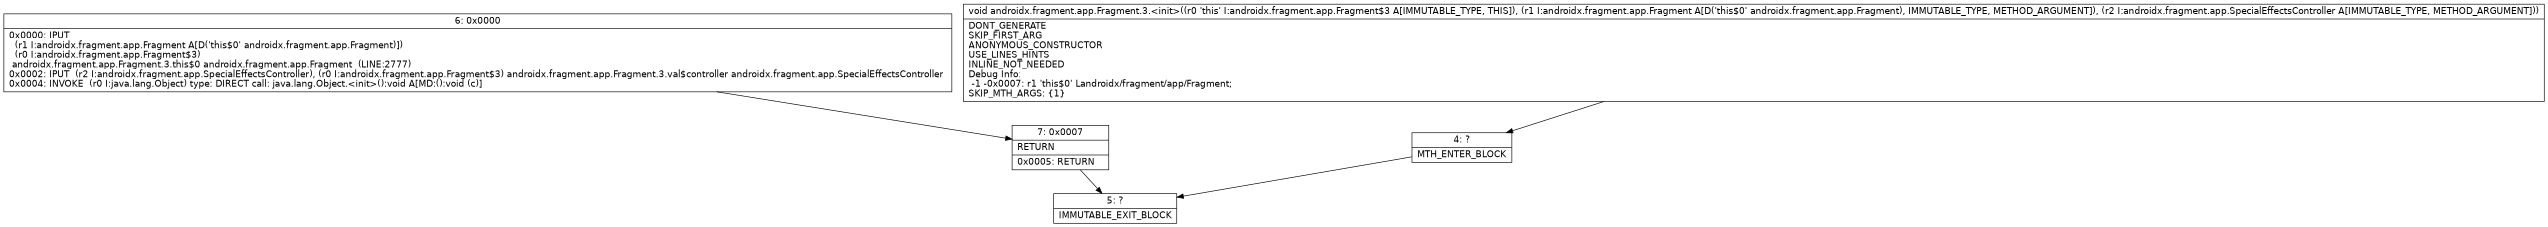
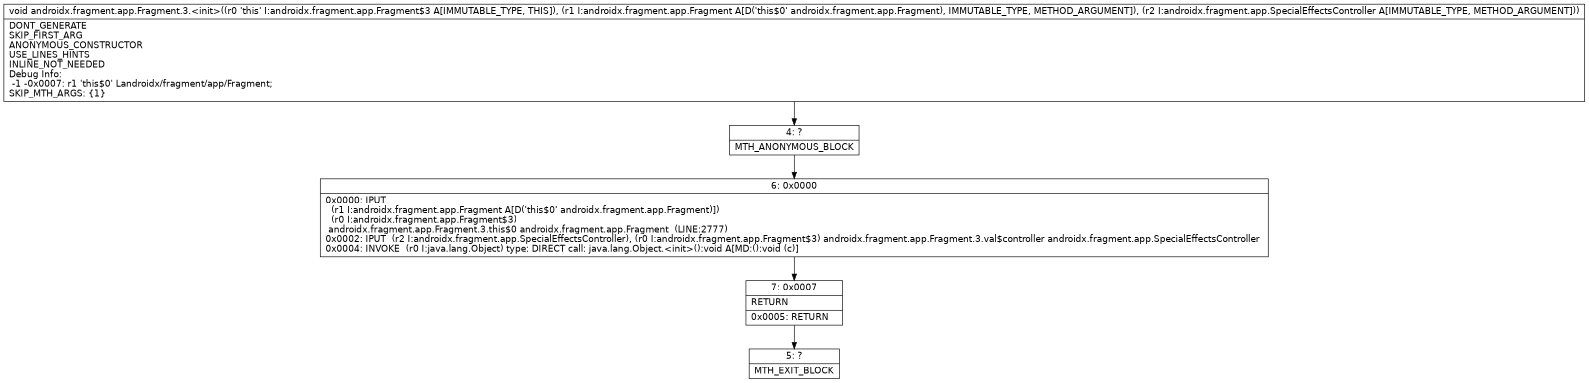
(1462, 155) -> (794, 147)
(1298, 176) -> (794, 164)
(1115, 216) -> (794, 371)
